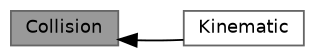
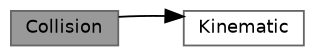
(160, 40) -> (142, 16)
